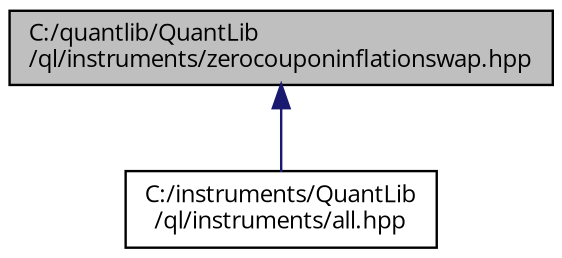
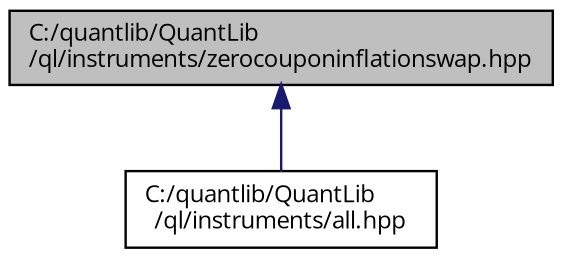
(281, 209) -> (281, 209)
